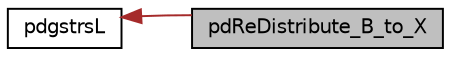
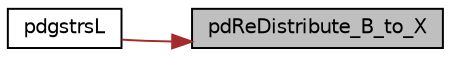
(167, 15) -> (147, 41)
